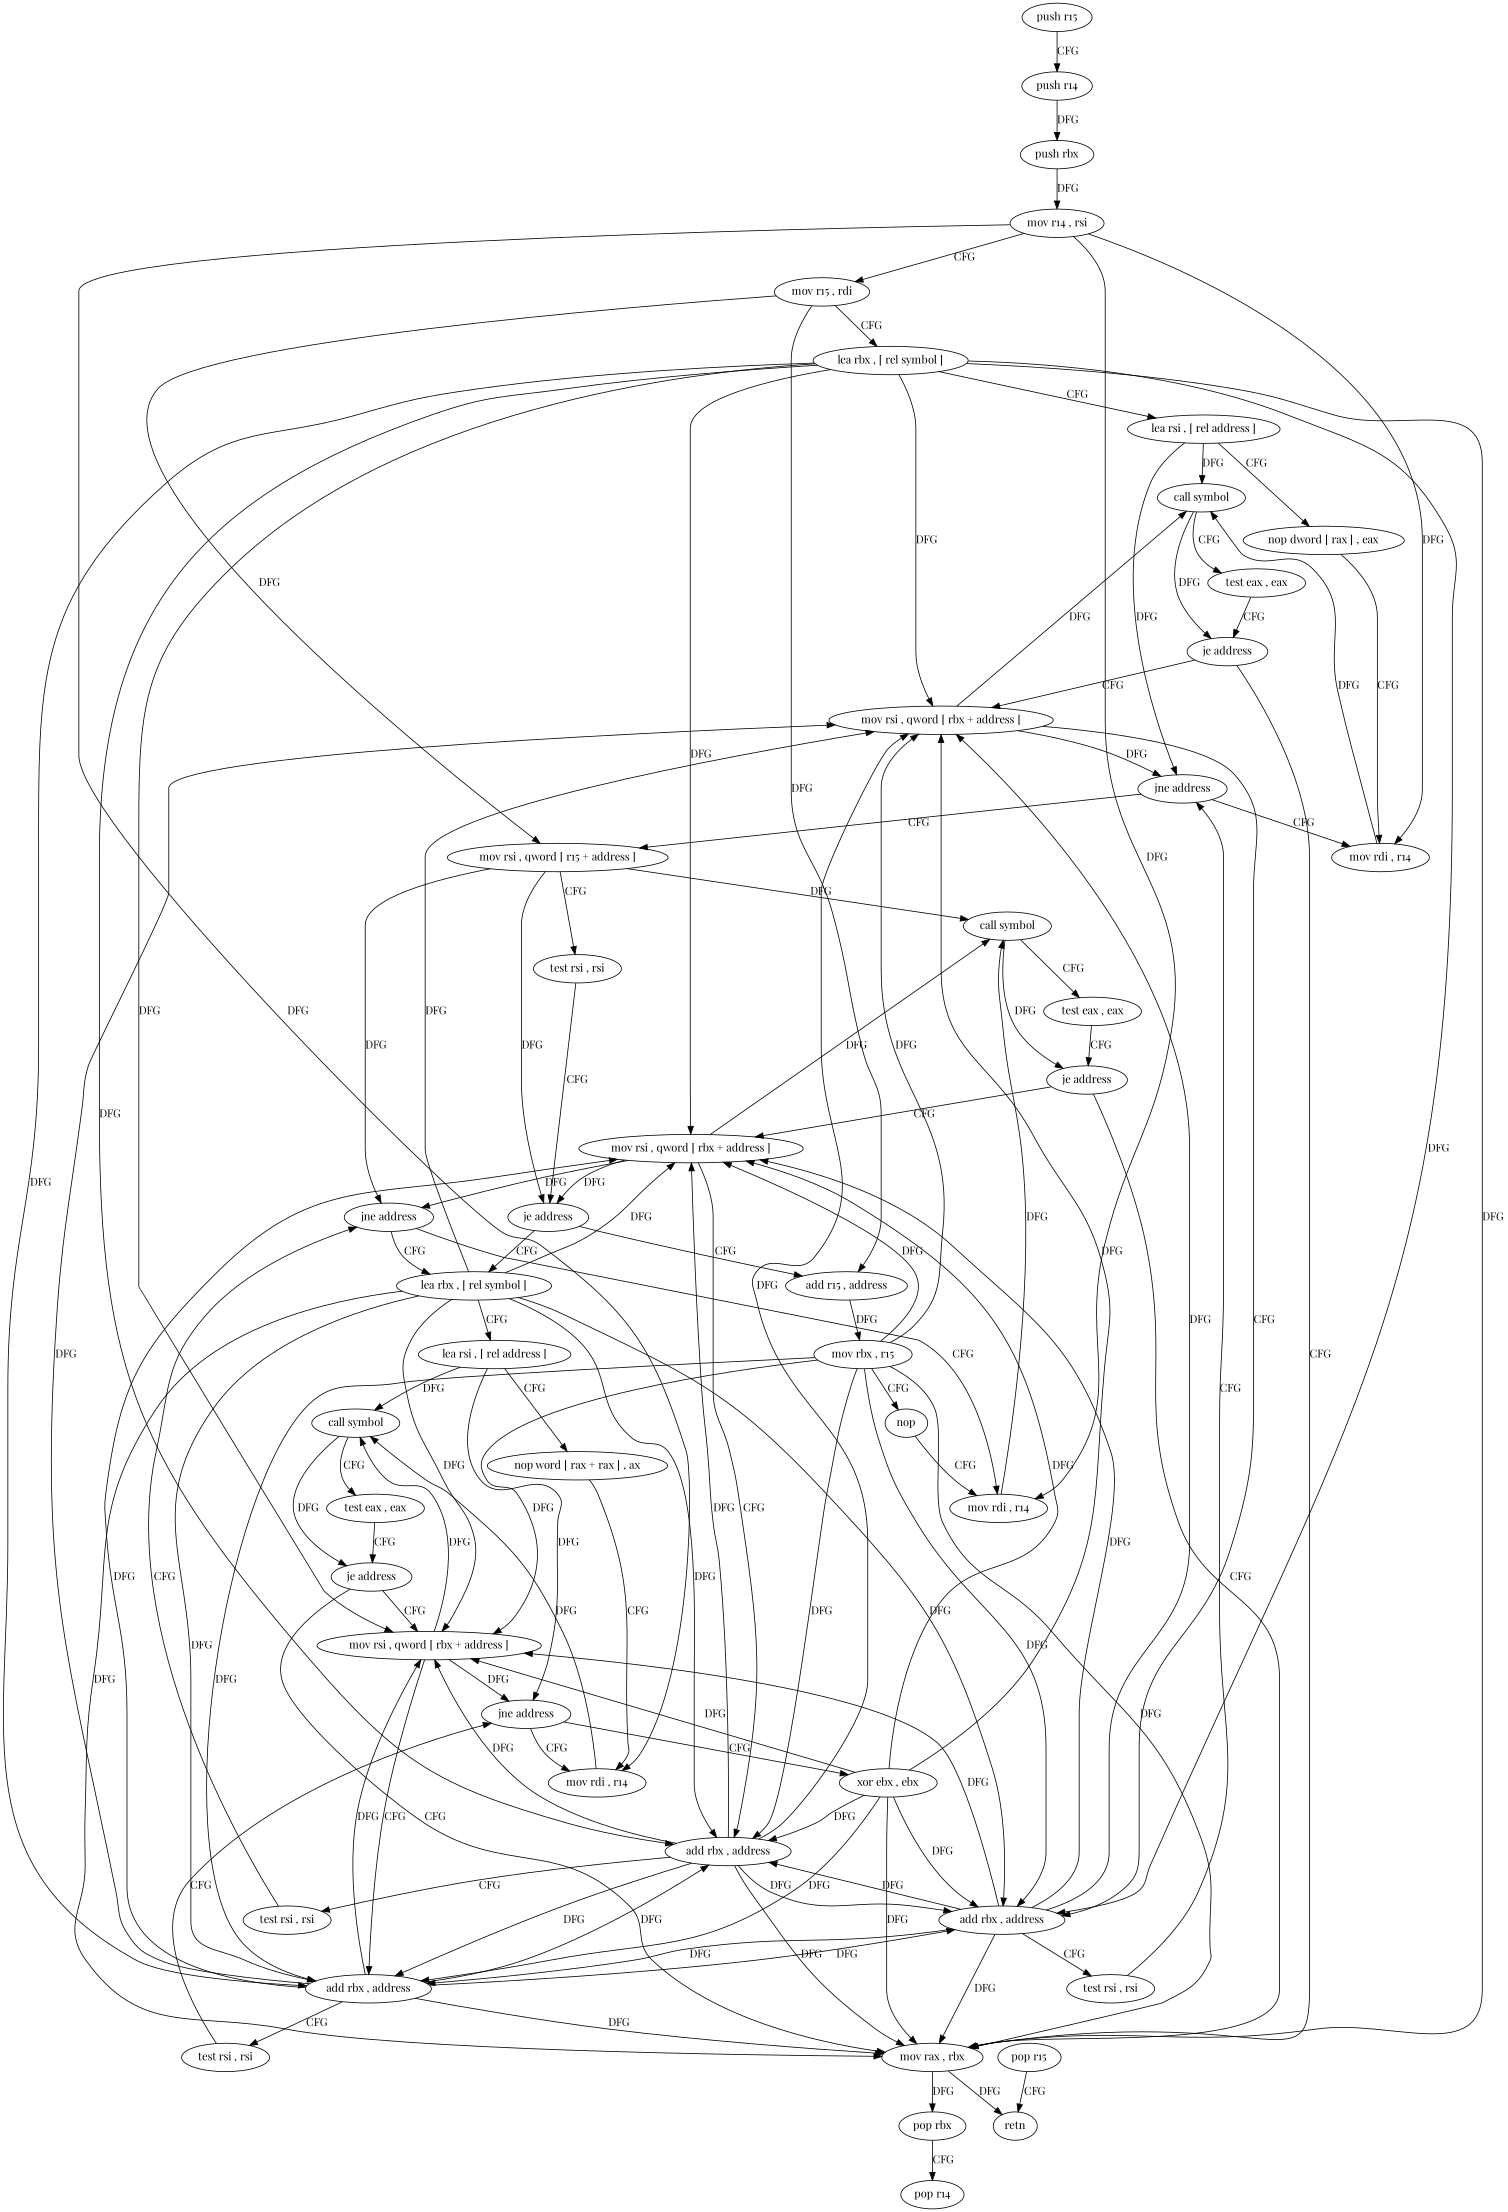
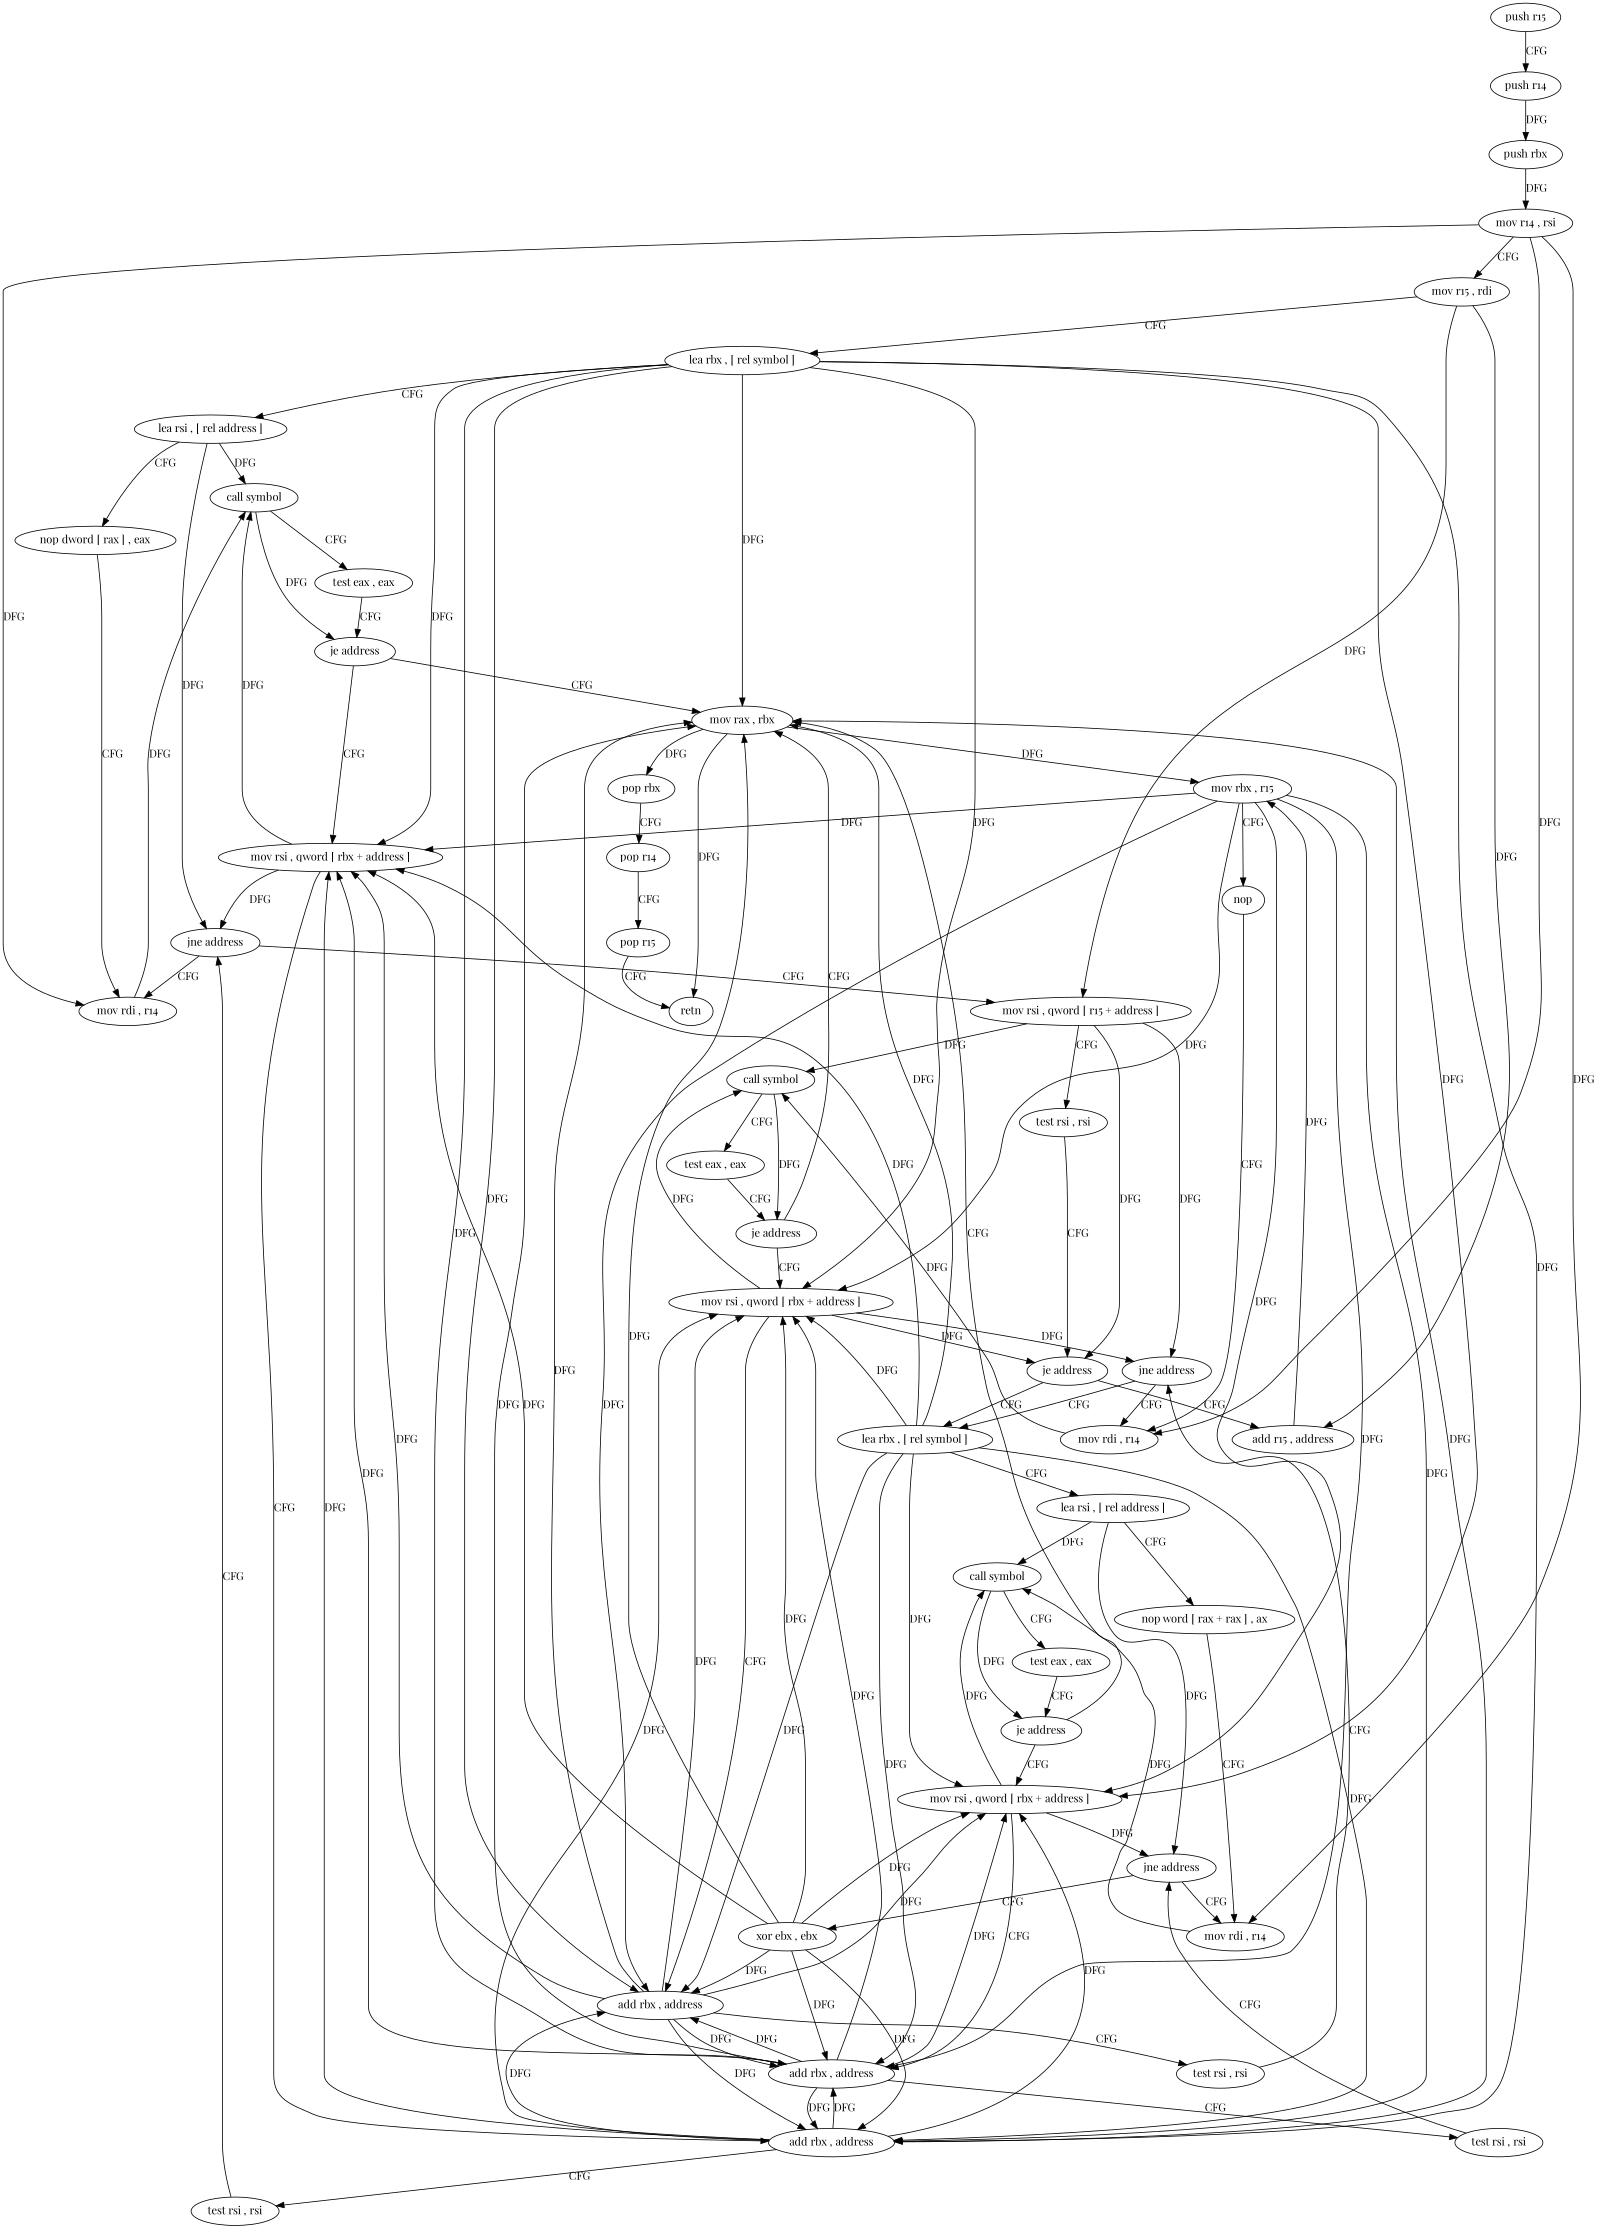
none -> (638, 896)
(1152, 1744) -> (989, 754)
